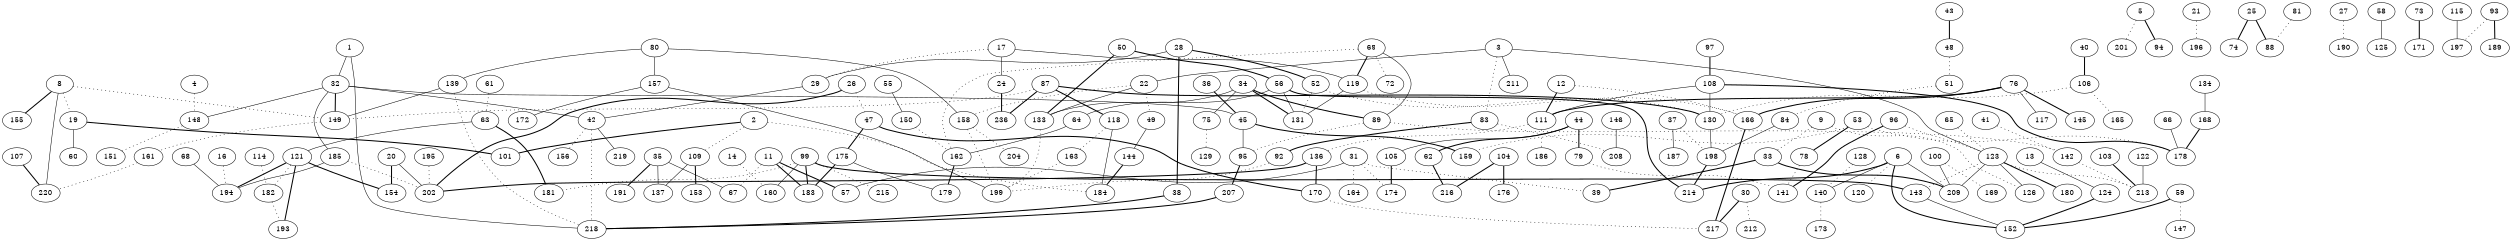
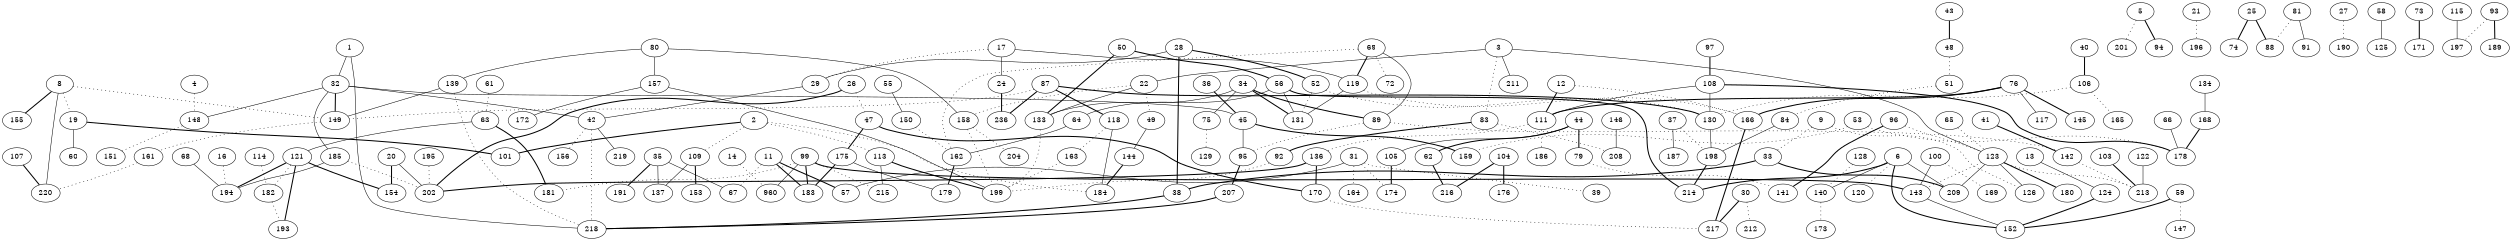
none -> (2306, 48)
(2019, 135) -> (2019, 135)
none -> (880, 157)
(1804, 157) -> none
(1708, 171) -> (1486, 174)
(1945, 175) -> (1927, 172)
(771, 193) -> (771, 193)
